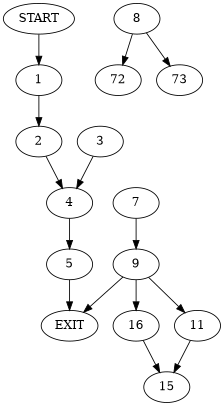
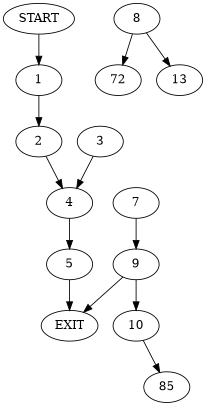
(180, 80) -> (180, 80)
(136, 326) -> (136, 326)
(198, 326) -> none
(167, 387) -> (167, 387)
